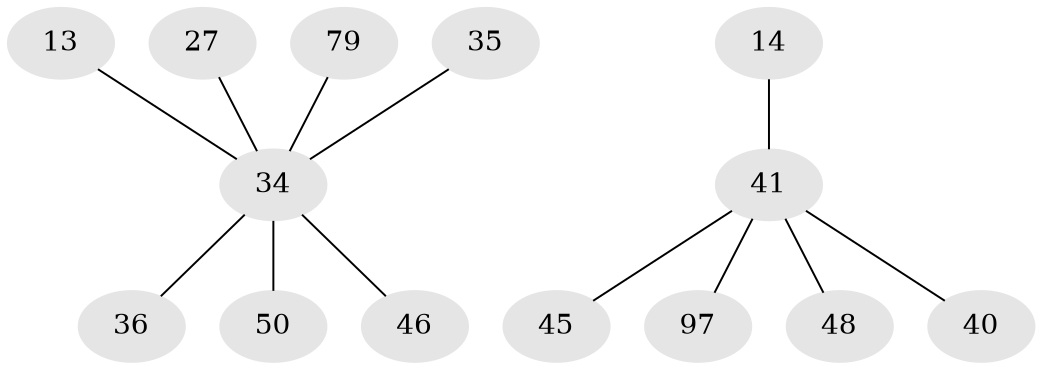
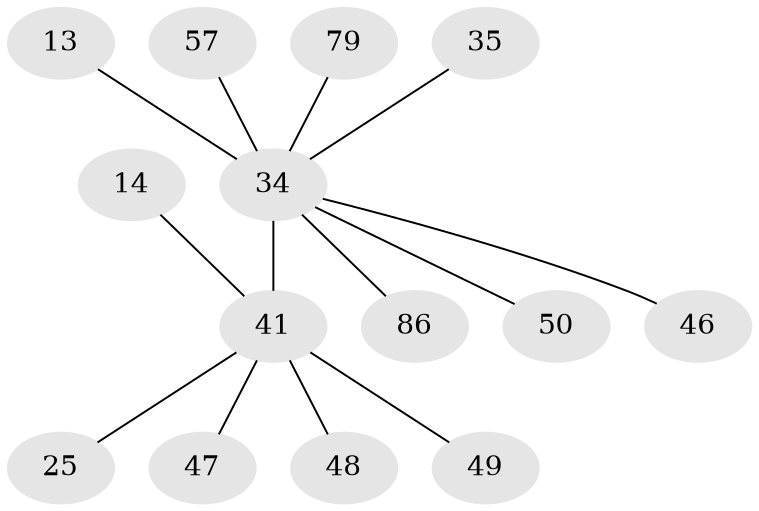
(203, 43) -> (203, 43)
none -> (273, 256)
(132, 326) -> (415, 326)
(557, 326) -> (61, 468)
(698, 326) -> (203, 468)
(981, 326) -> (486, 468)
